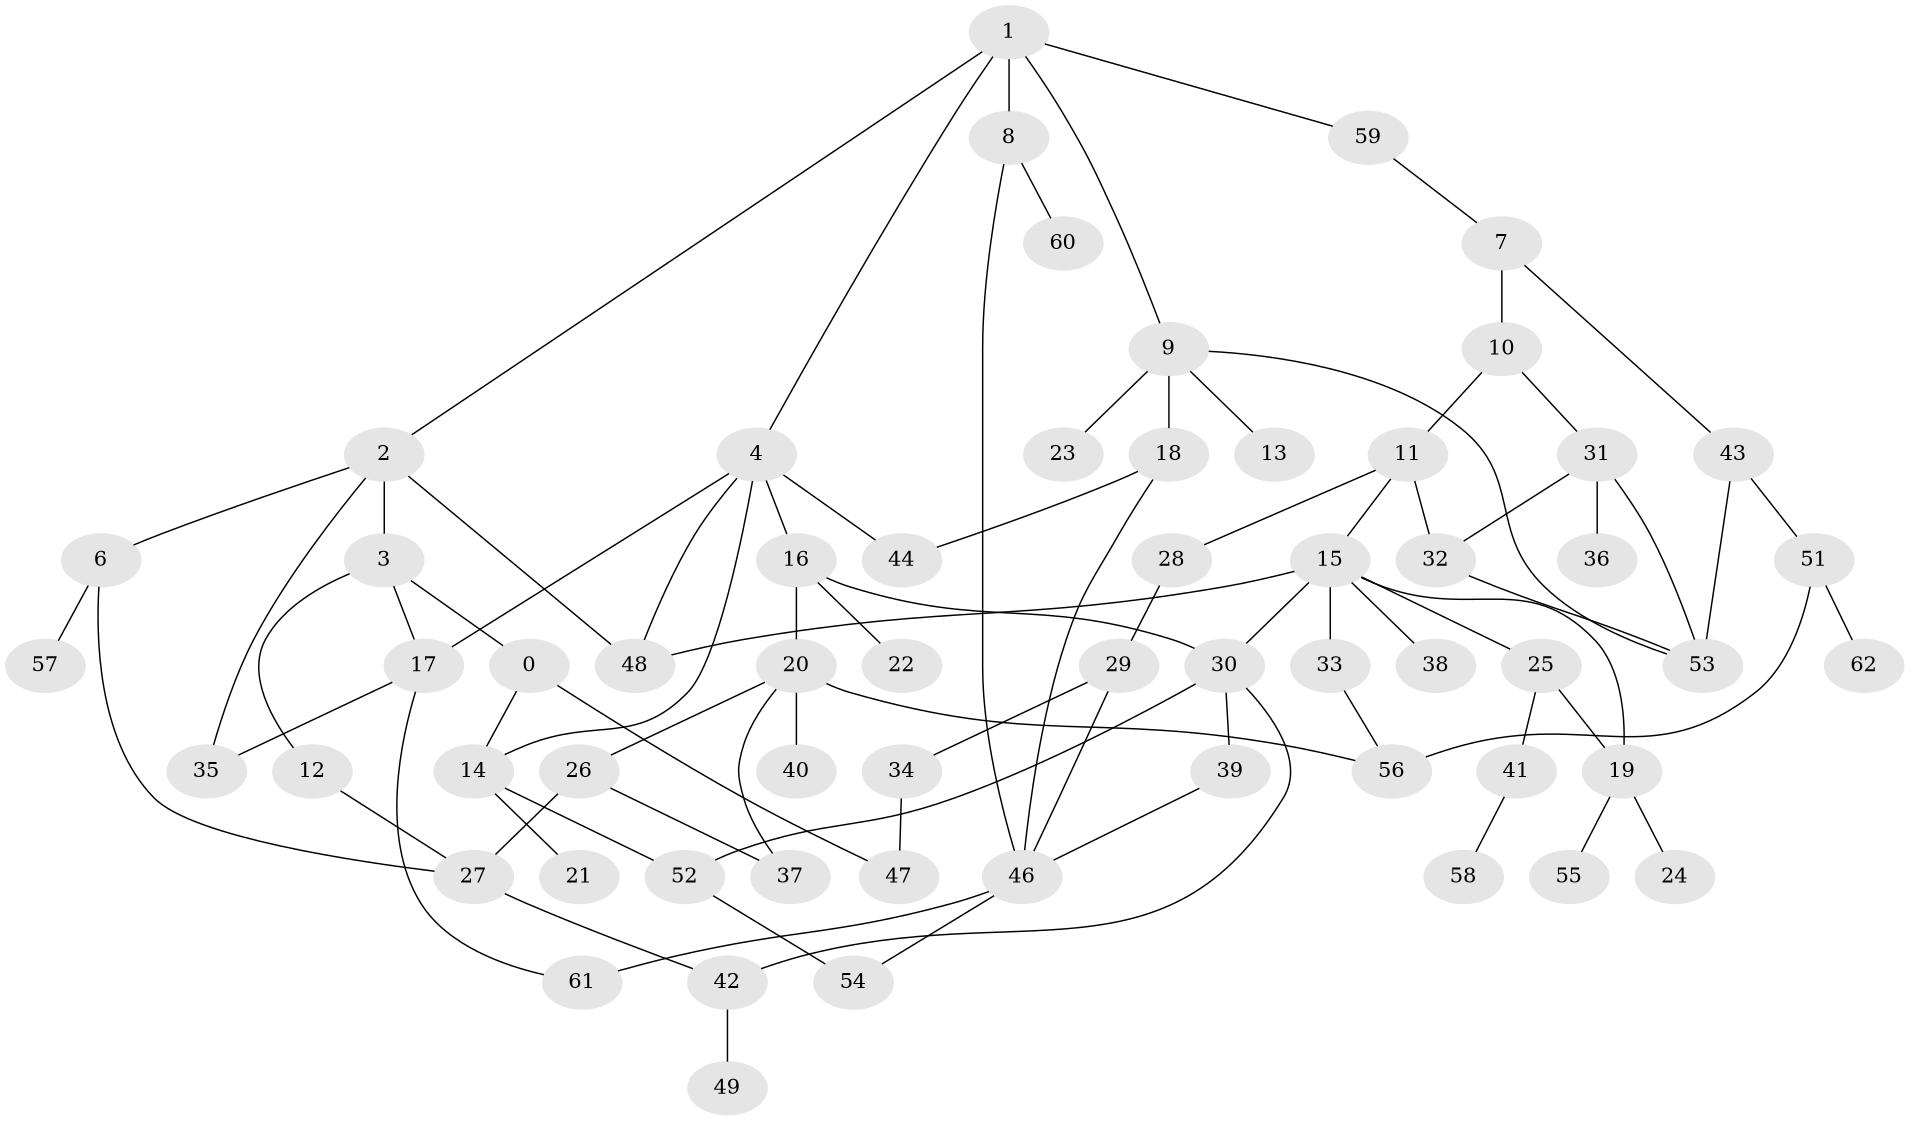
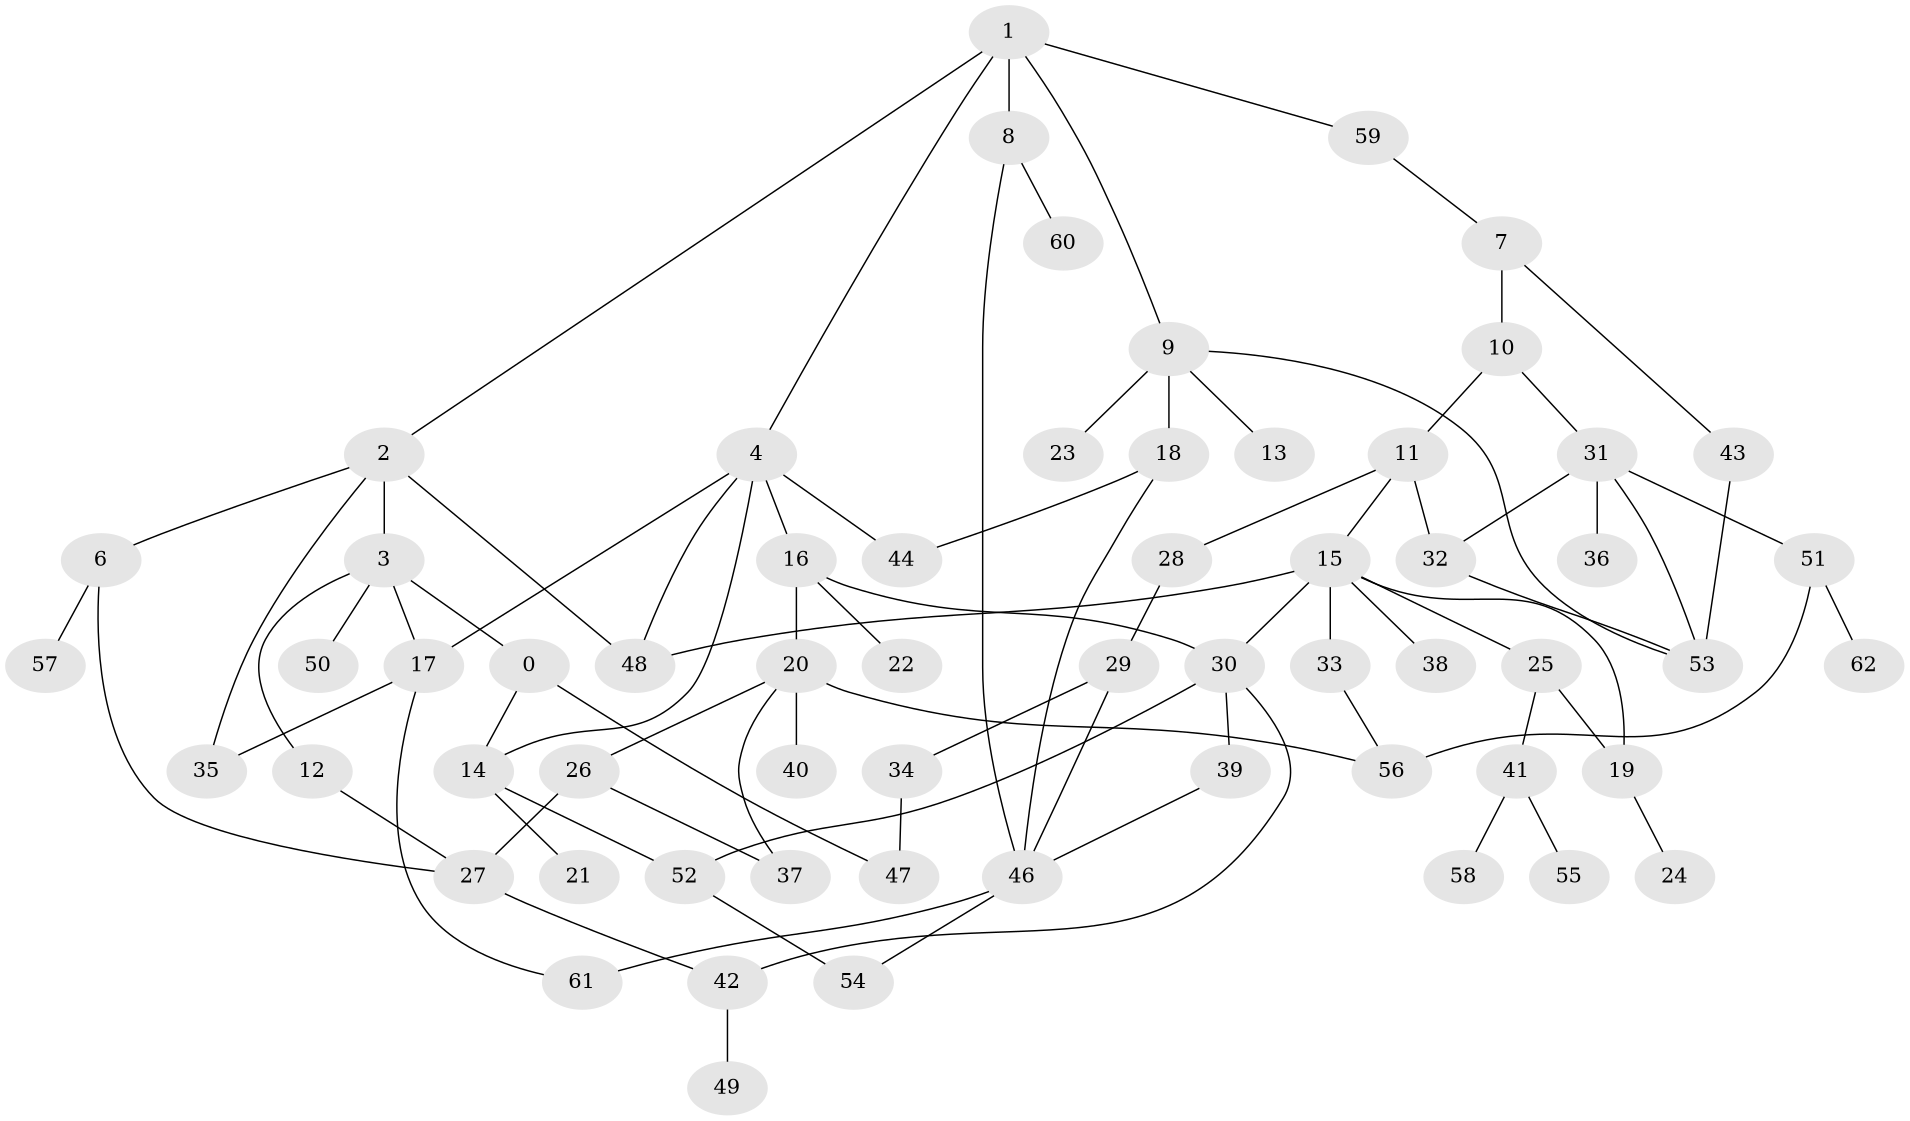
(1774, 507) -> (1706, 507)
none -> (318, 666)
(1596, 824) -> (1543, 824)
